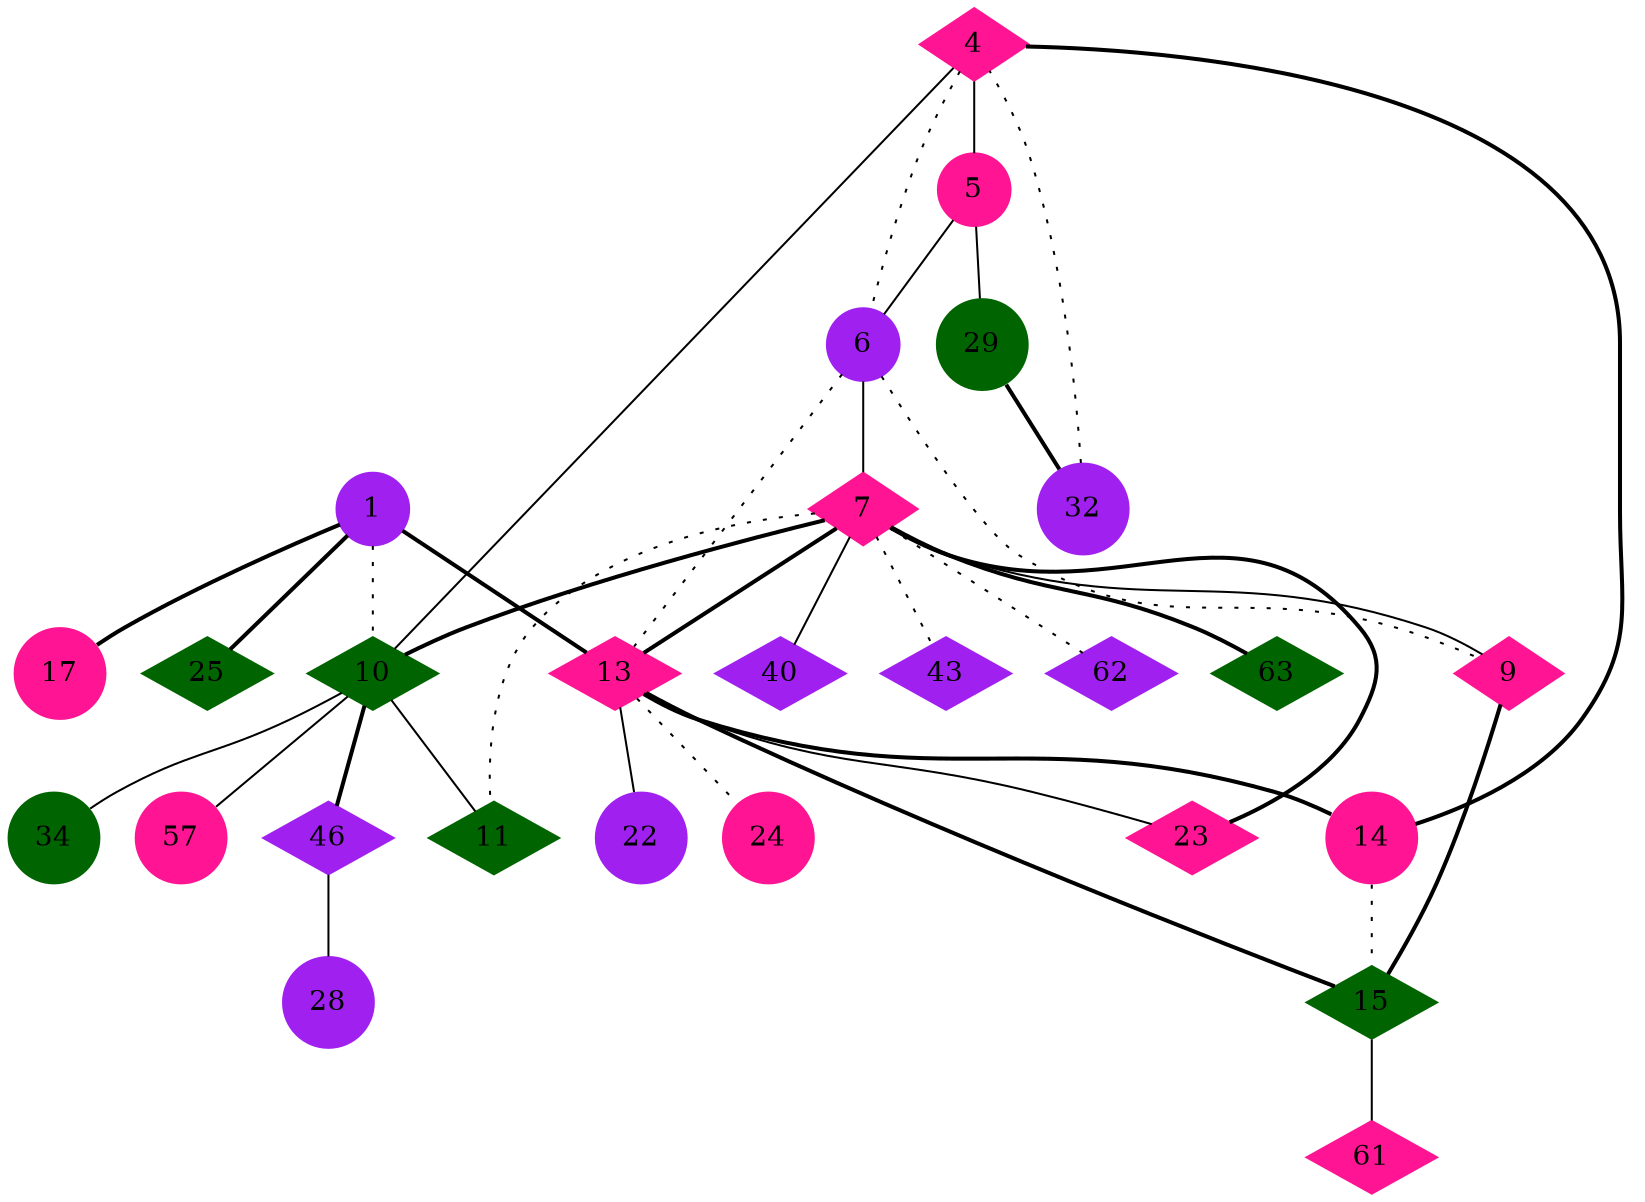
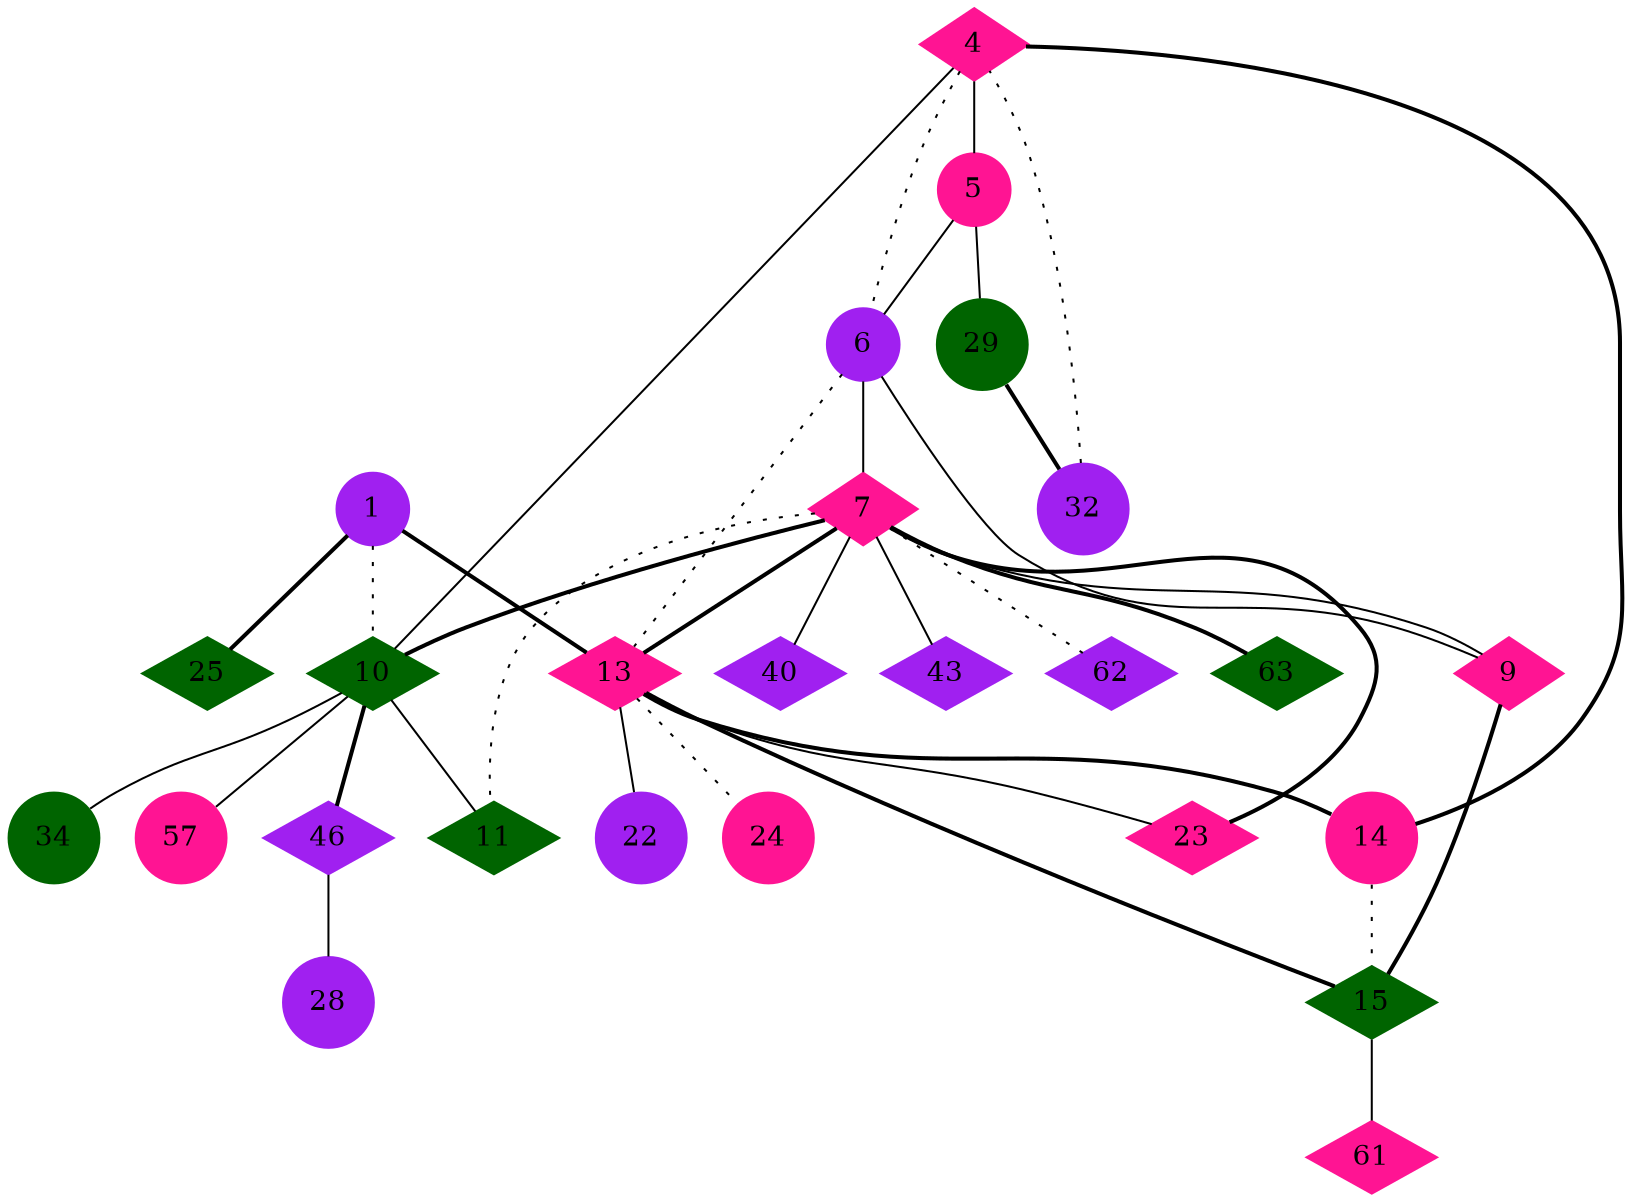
(904, 591) -> (904, 591)
(1186, 607) -> (1186, 607)
(60, 674) -> none
